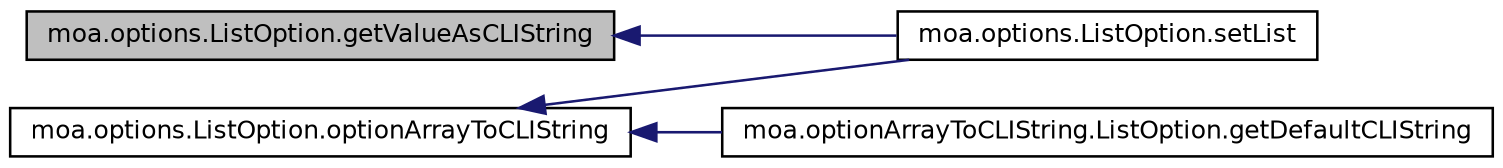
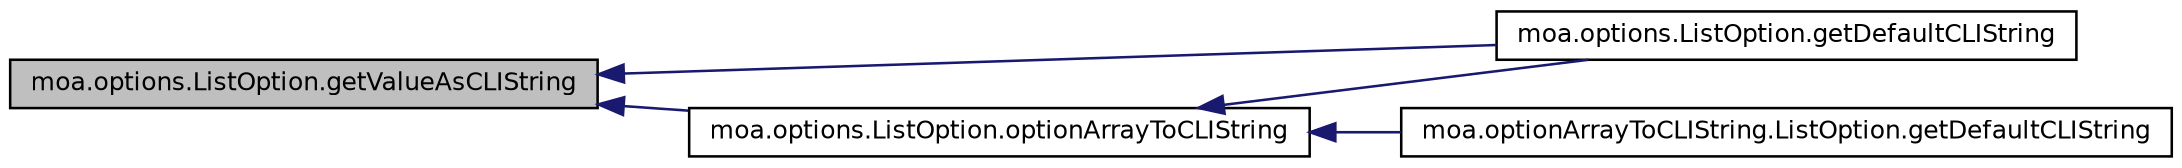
(1108, 36) -> (1786, 36)
none -> (656, 108)
